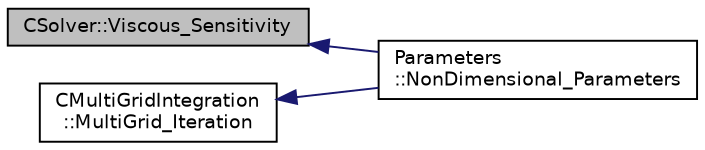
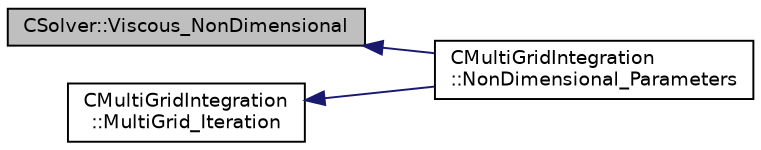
(158, 27) -> (186, 27)
(538, 70) -> (594, 70)
